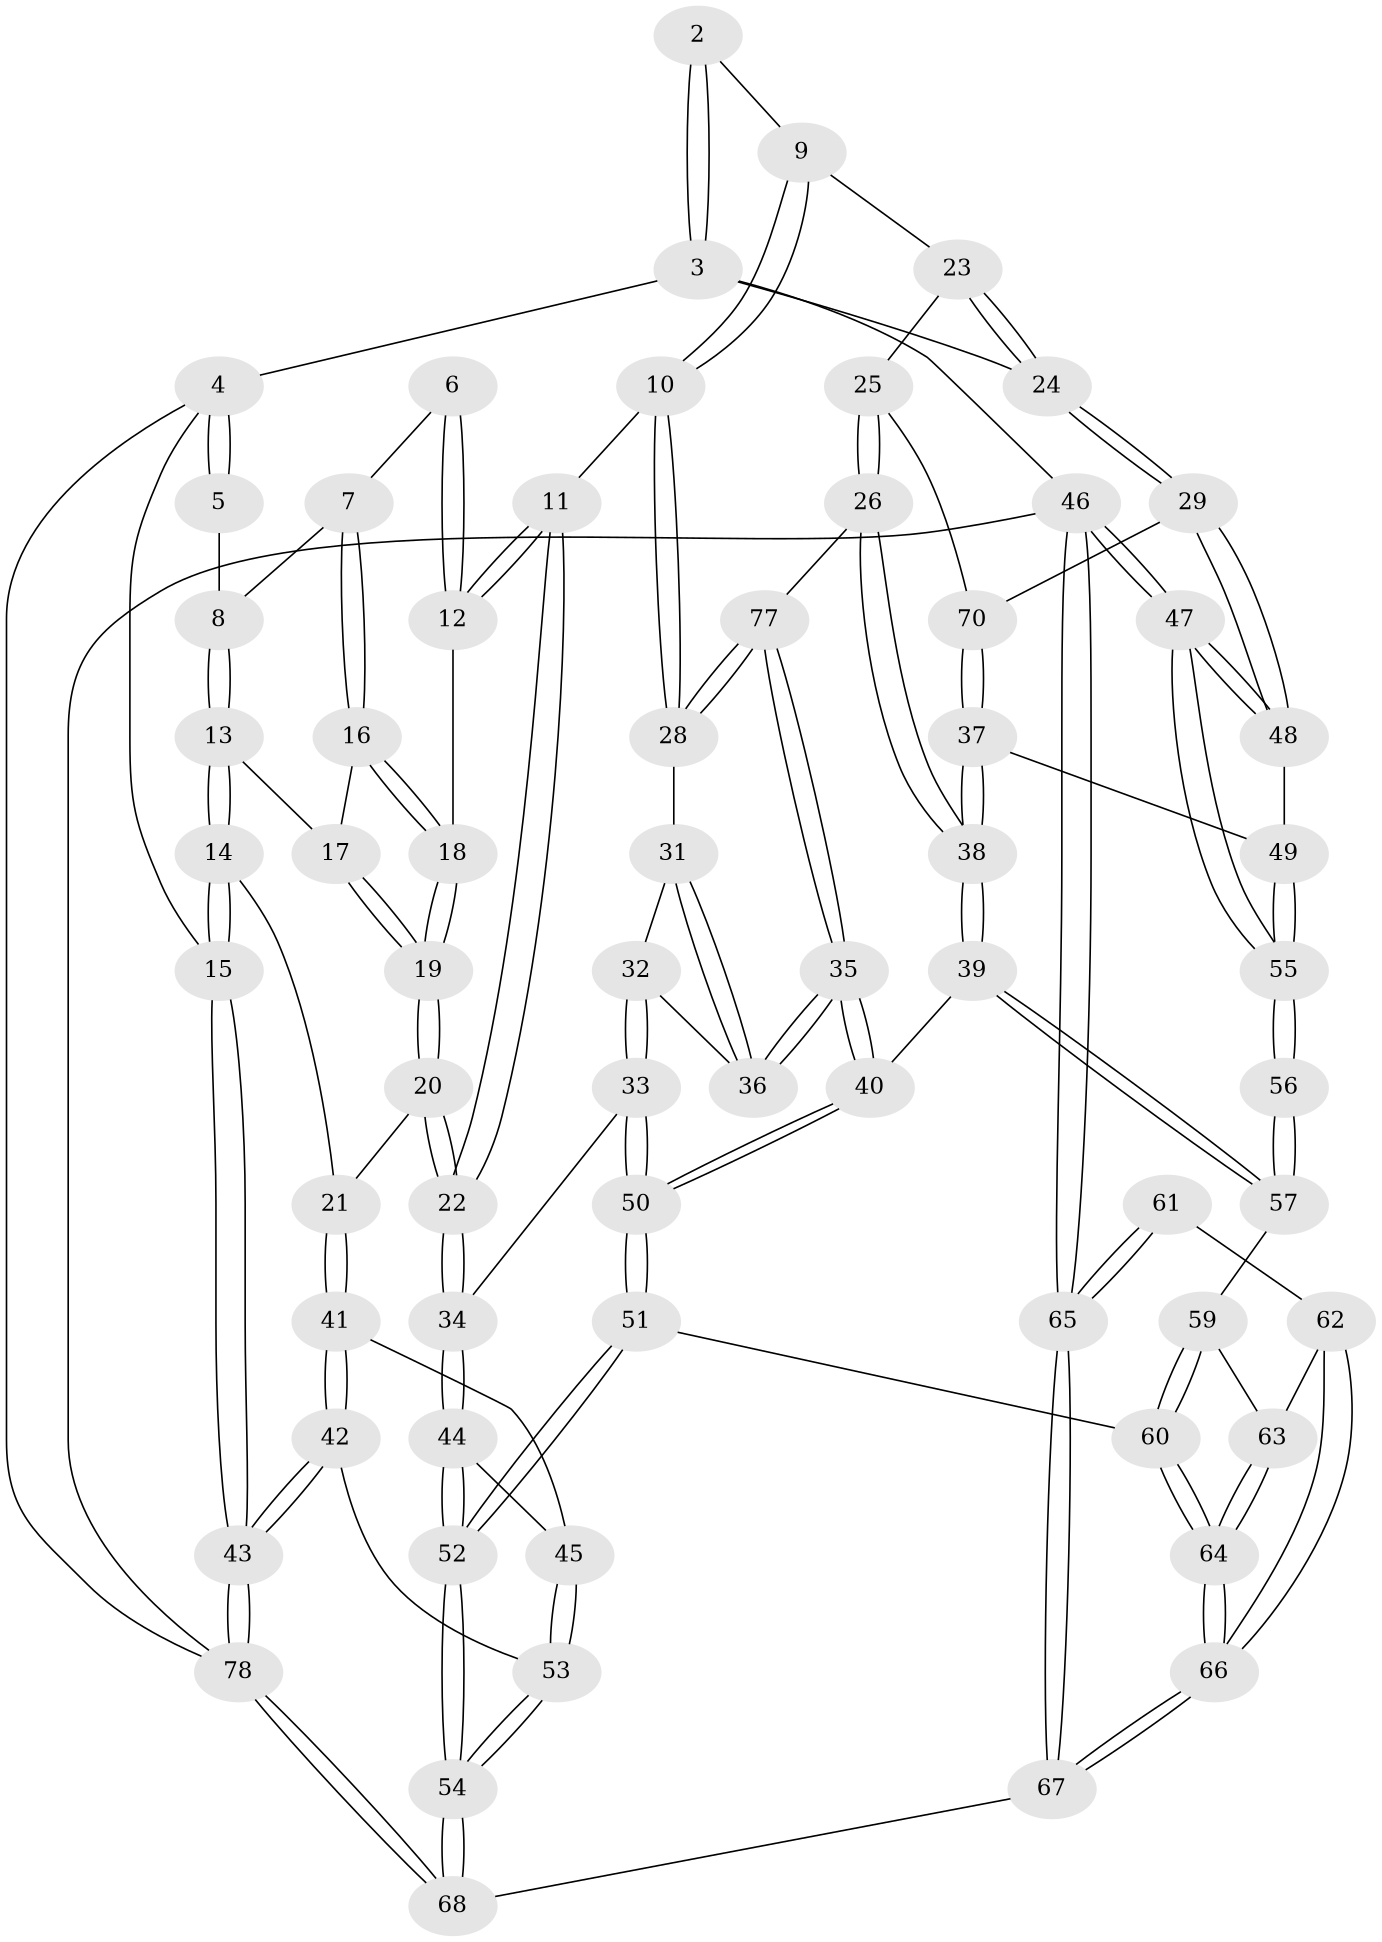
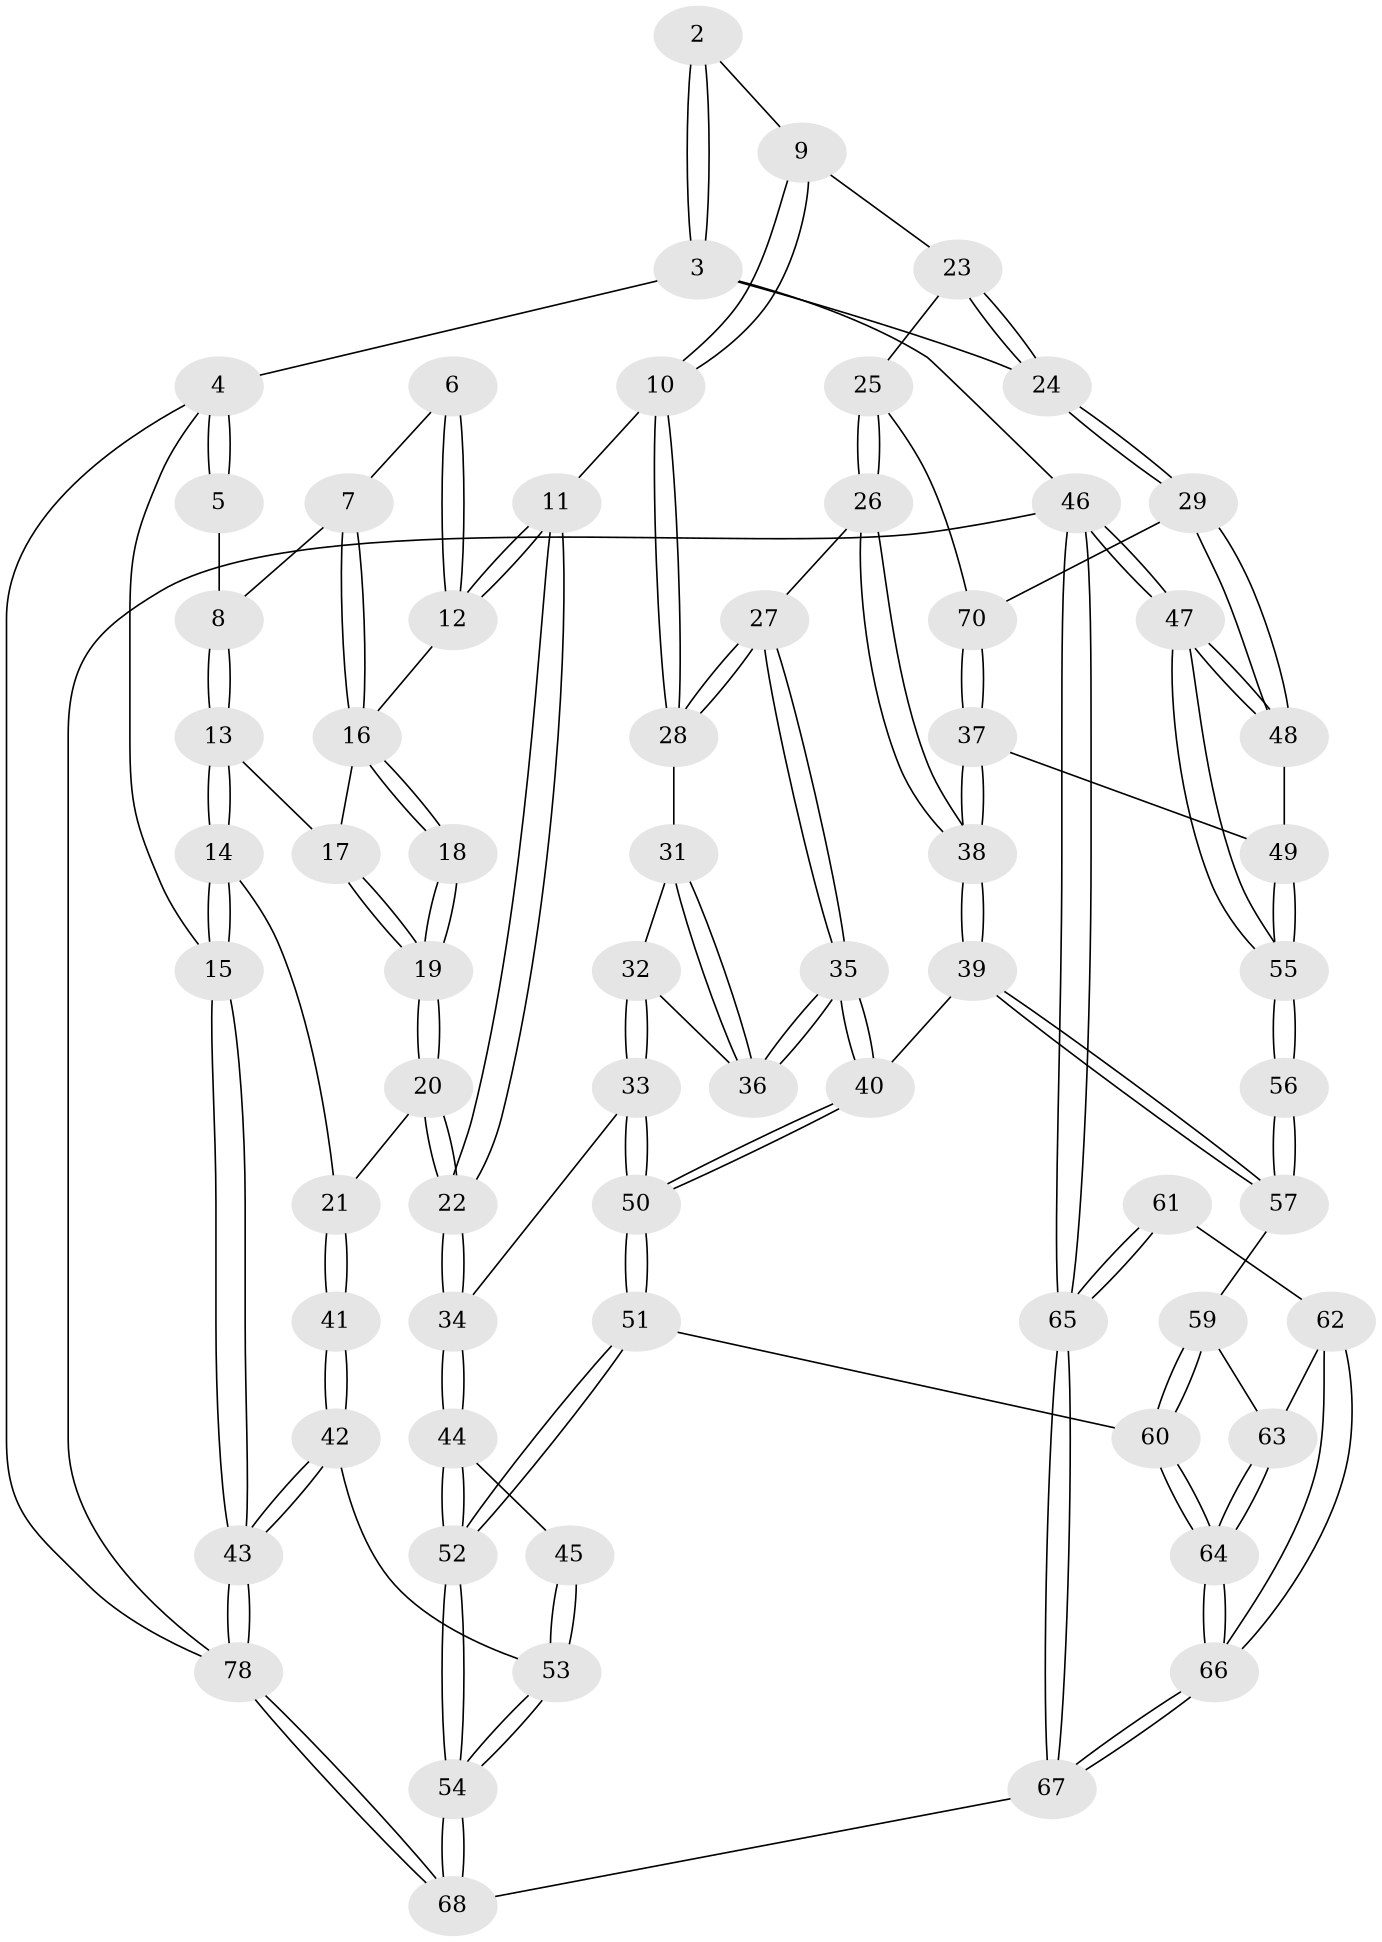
(765, 620) -> (765, 620)
(453, 737) -> (405, 679)
(499, 1403) -> none
